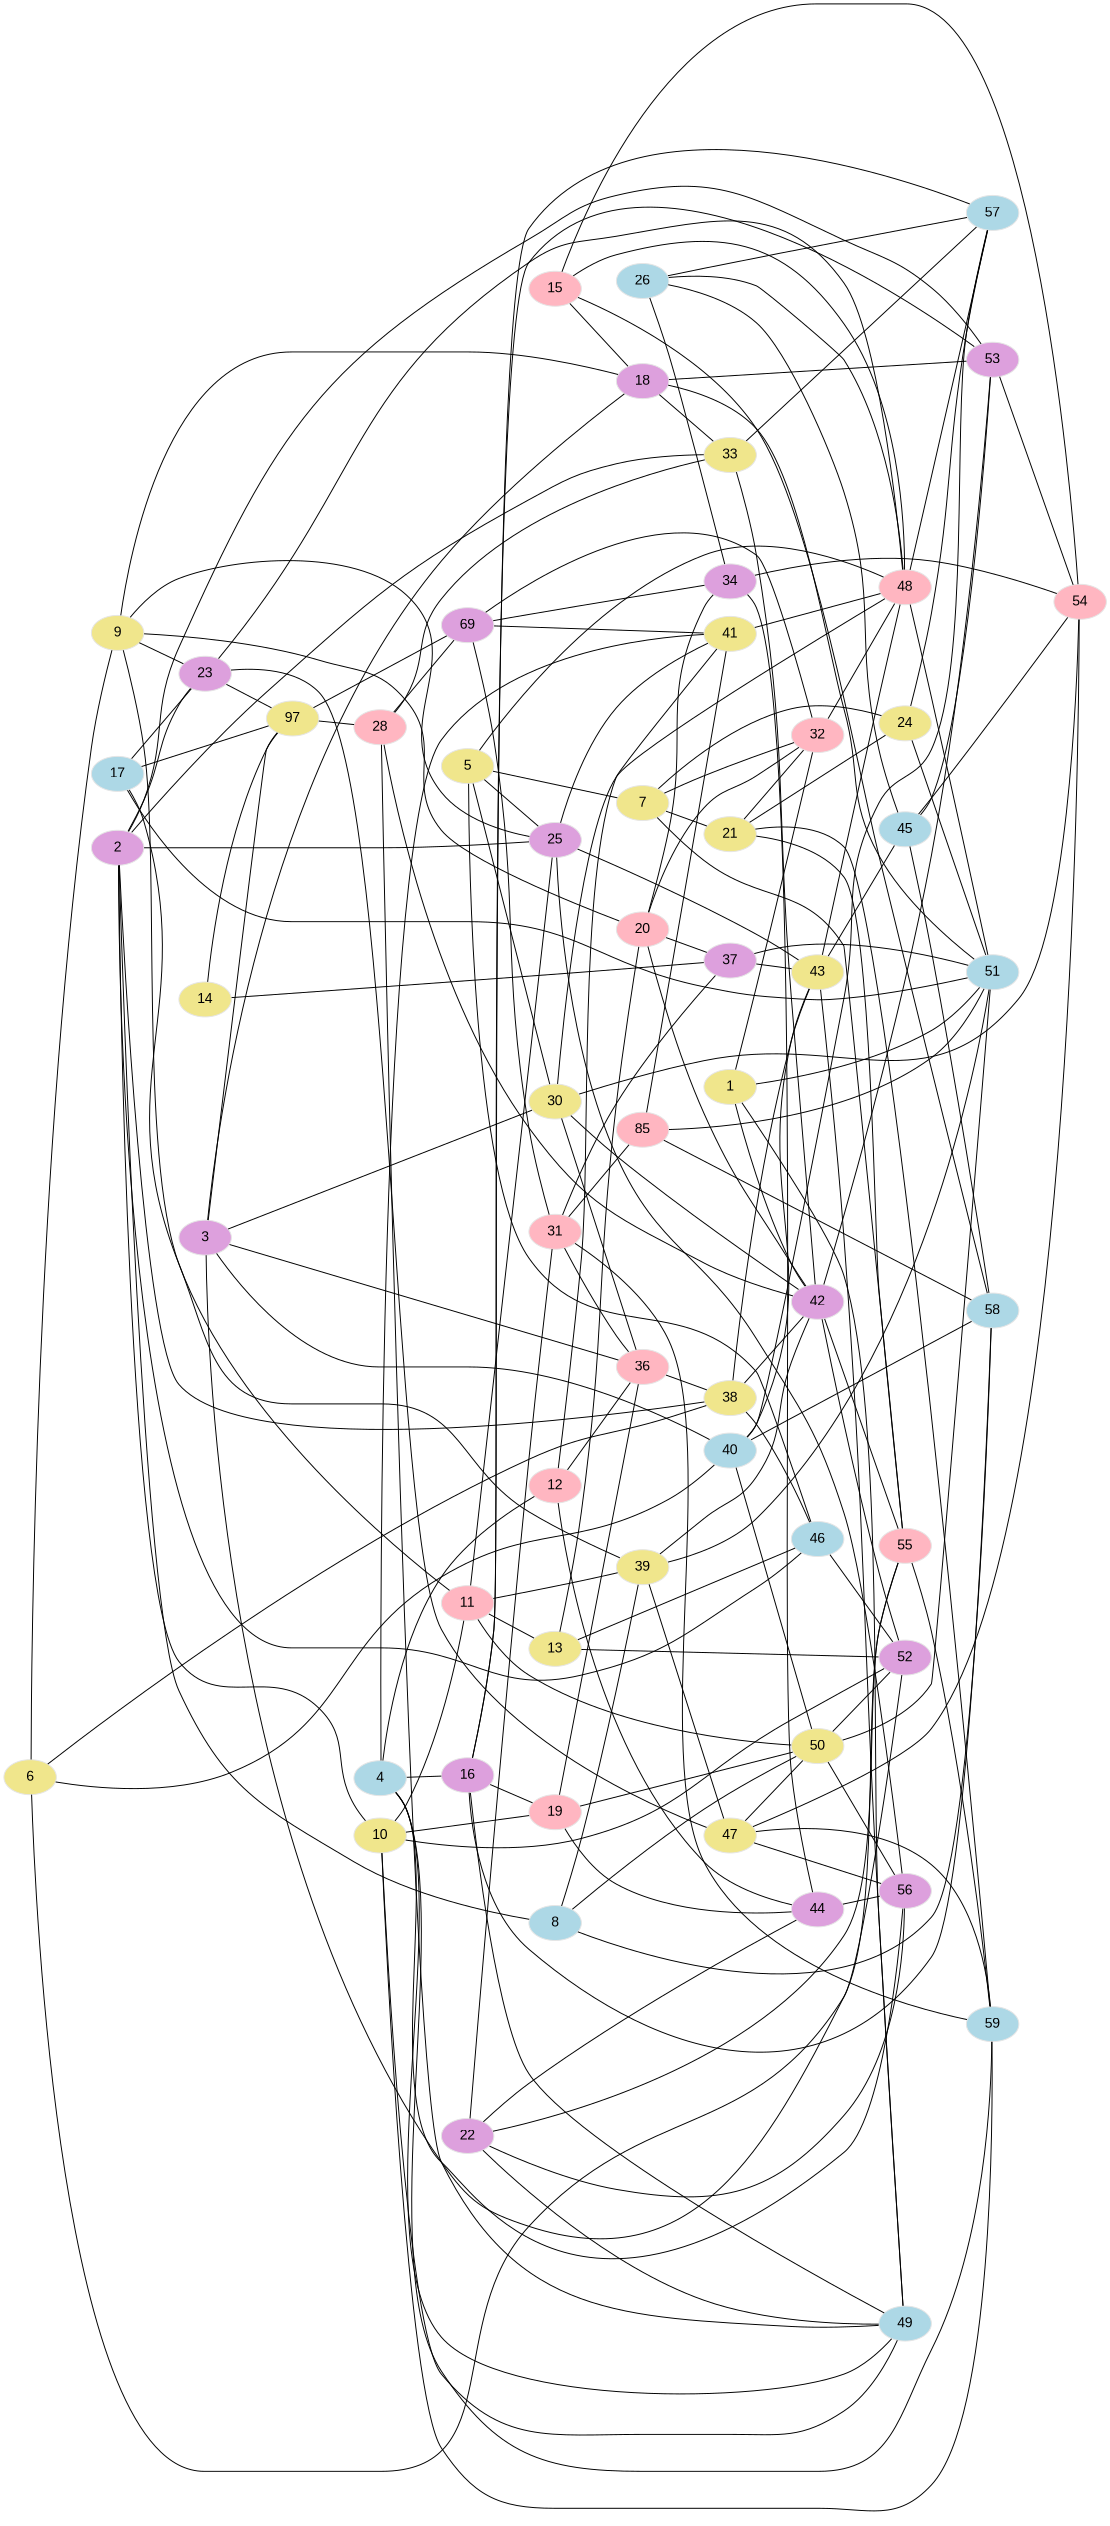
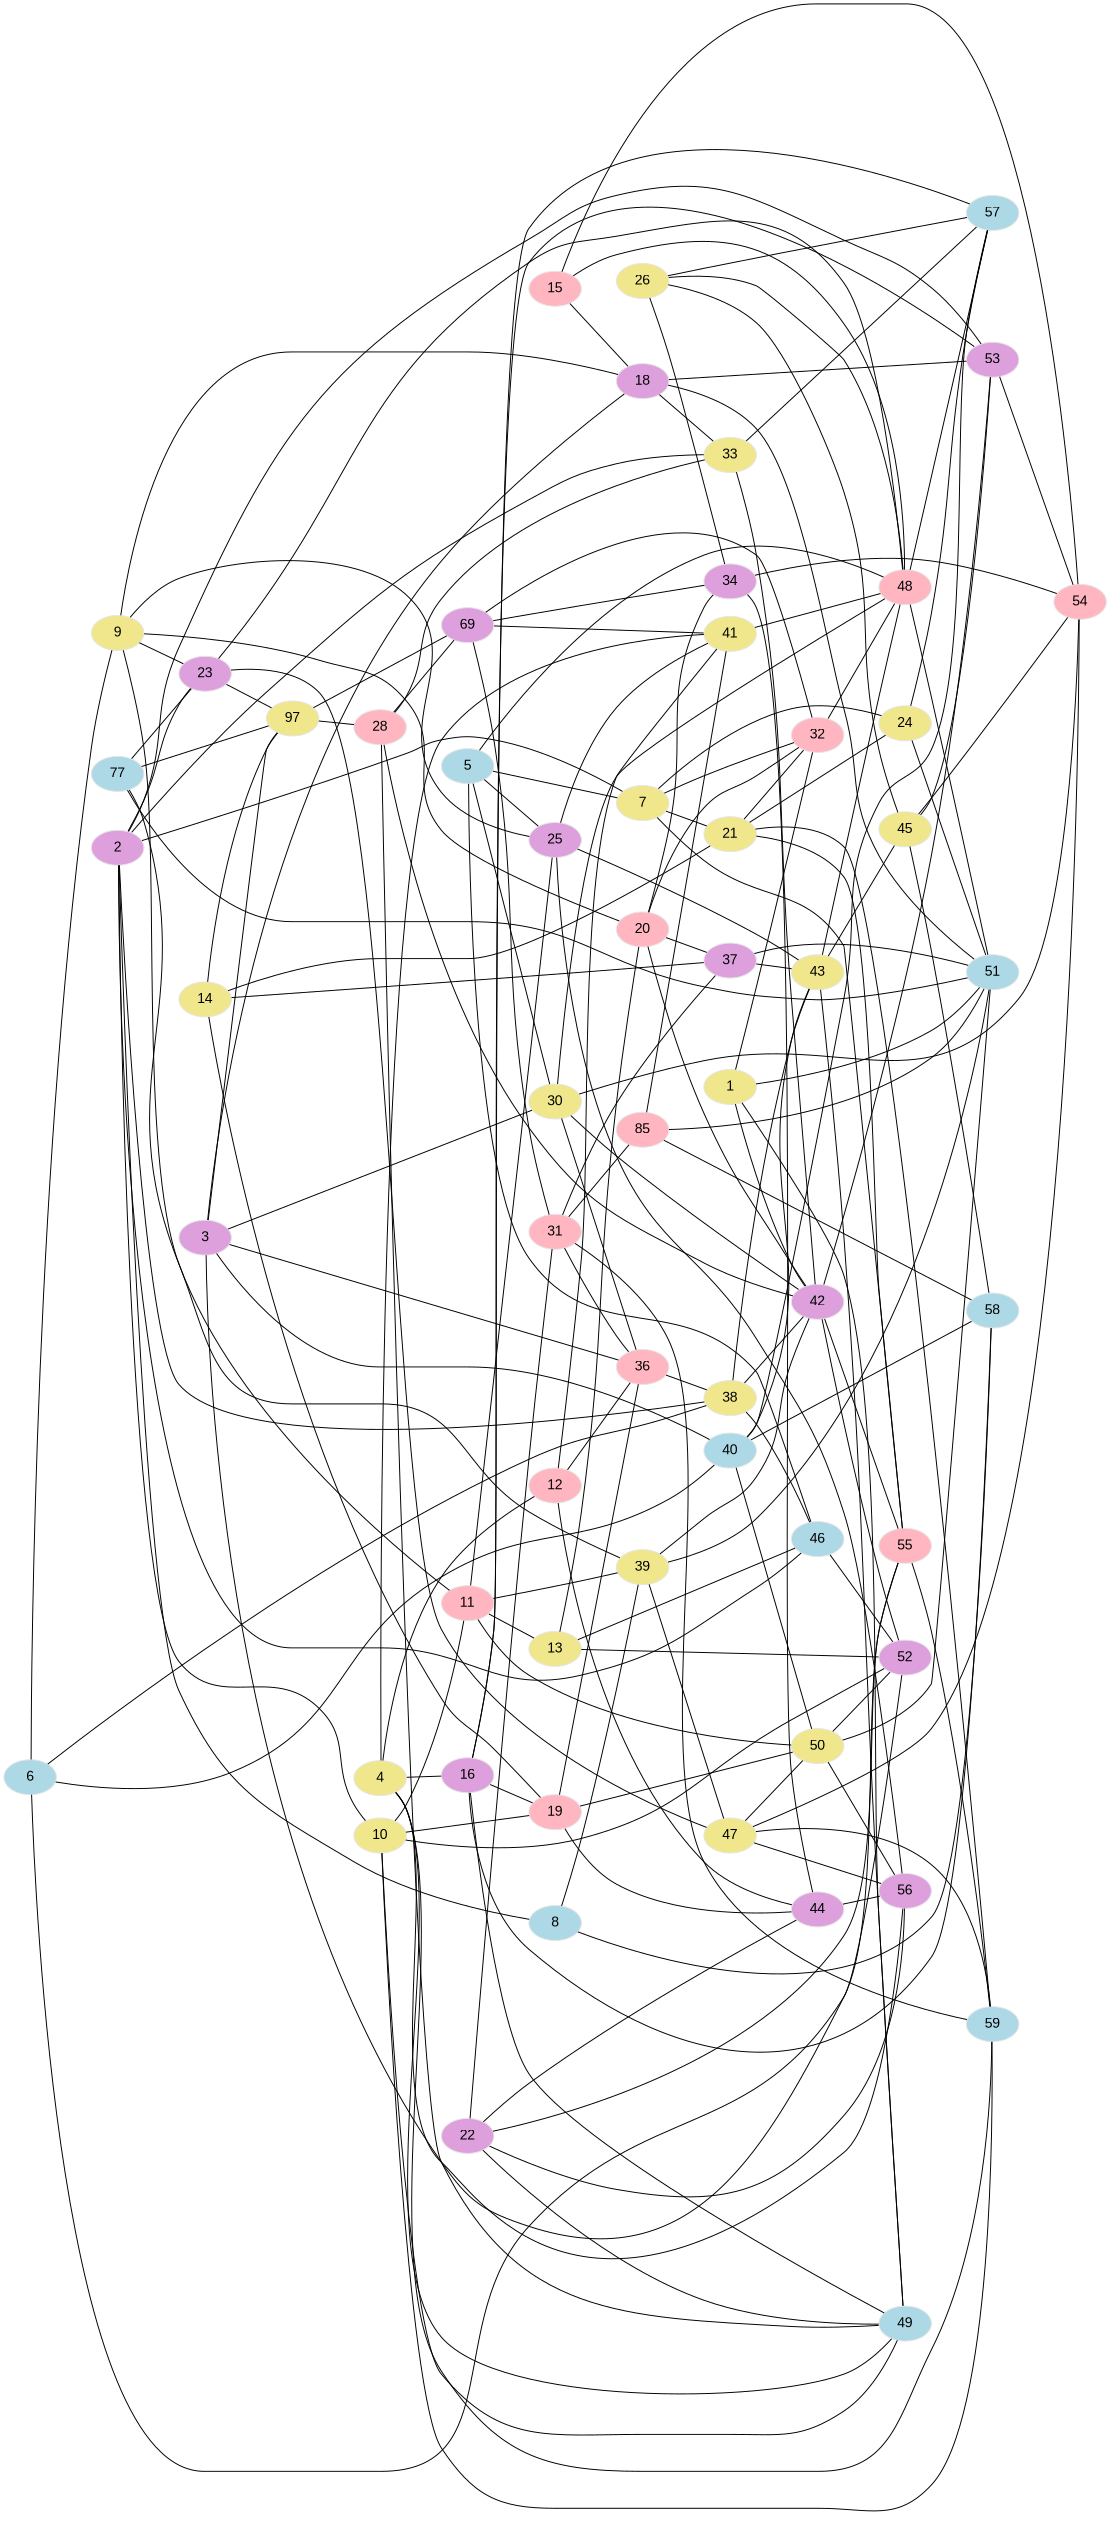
(643, 281) -> (643, 281)
(468, 766) -> (468, 766)
(118, 774) -> (118, 774)
(867, 803) -> none
(905, 829) -> (905, 829)
(337, 848) -> (371, 766)
none -> (480, 957)
none -> (317, 1435)
(30, 1777) -> (30, 1777)
(380, 1778) -> (380, 1778)
(669, 1834) -> none
